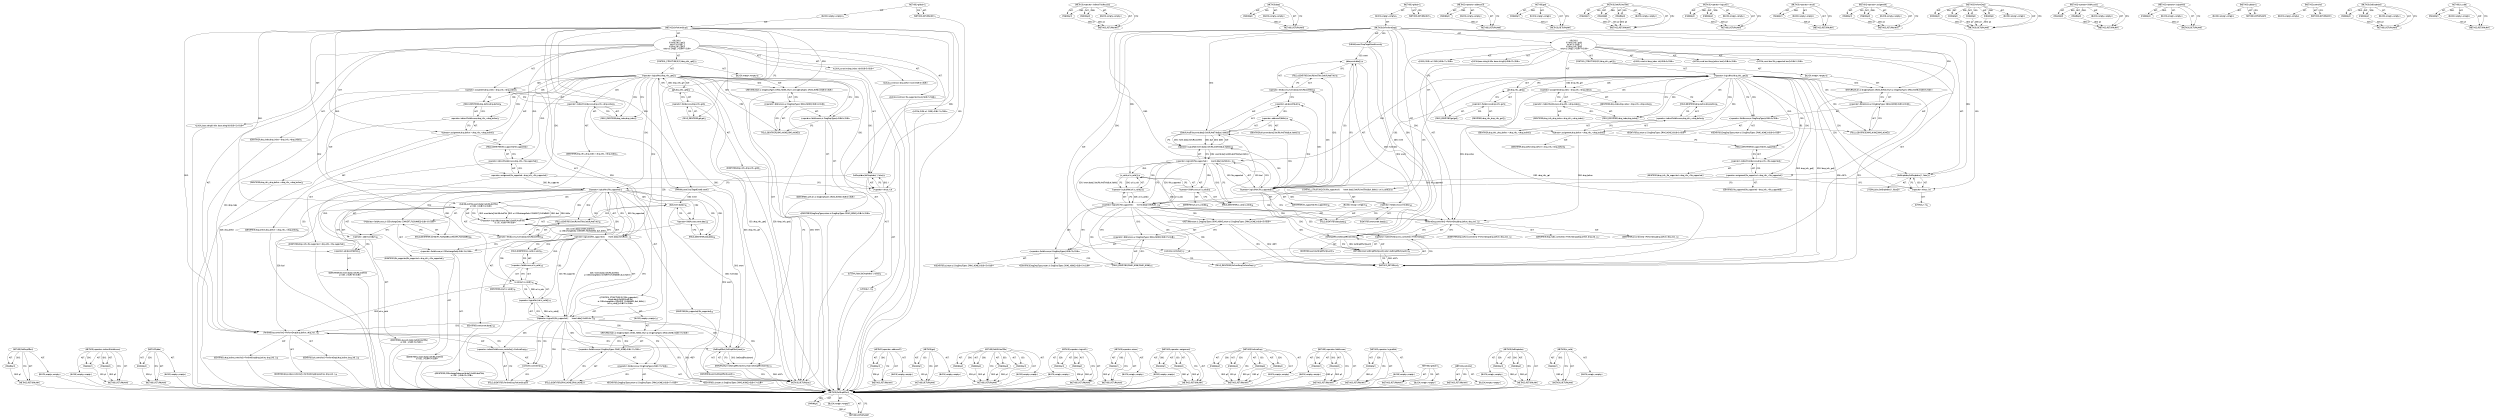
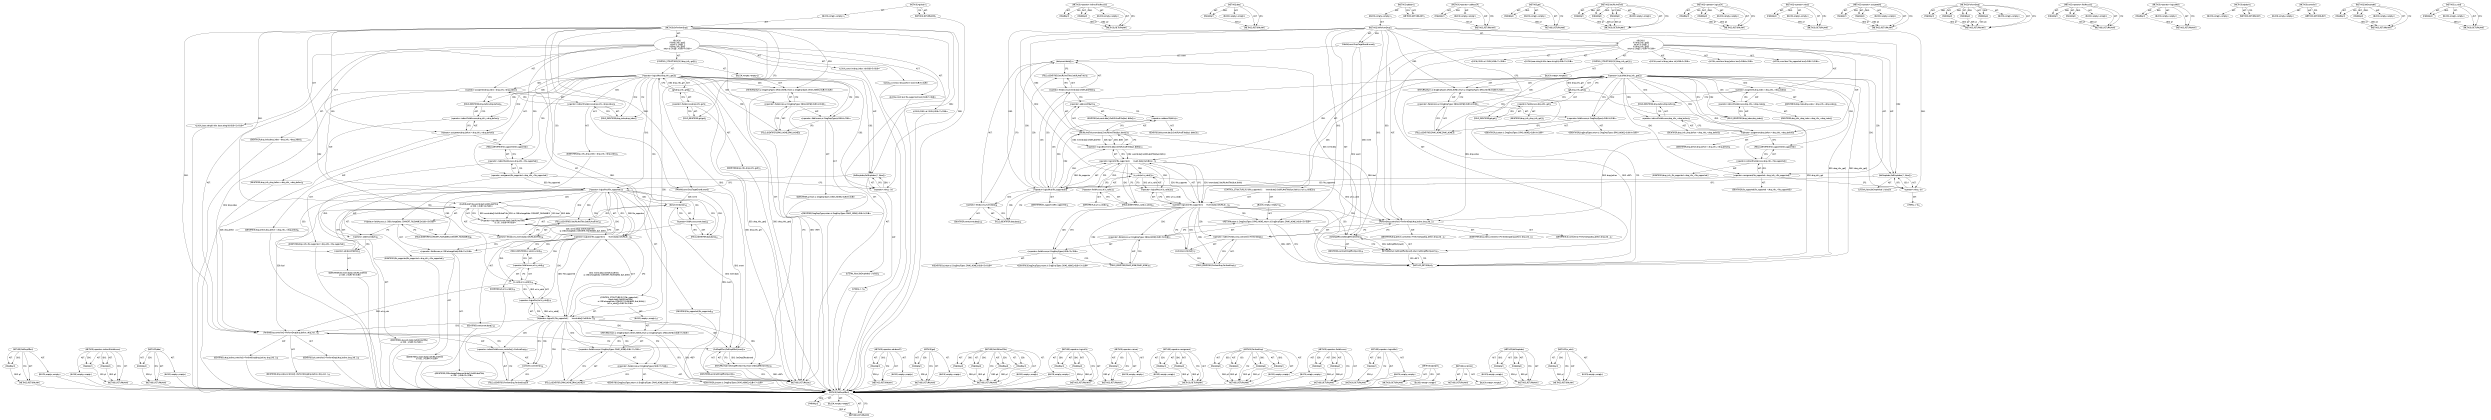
none -> (1111, 119)
